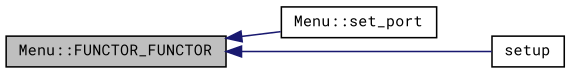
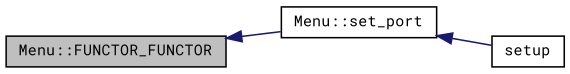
(367, 52) -> (472, 42)
